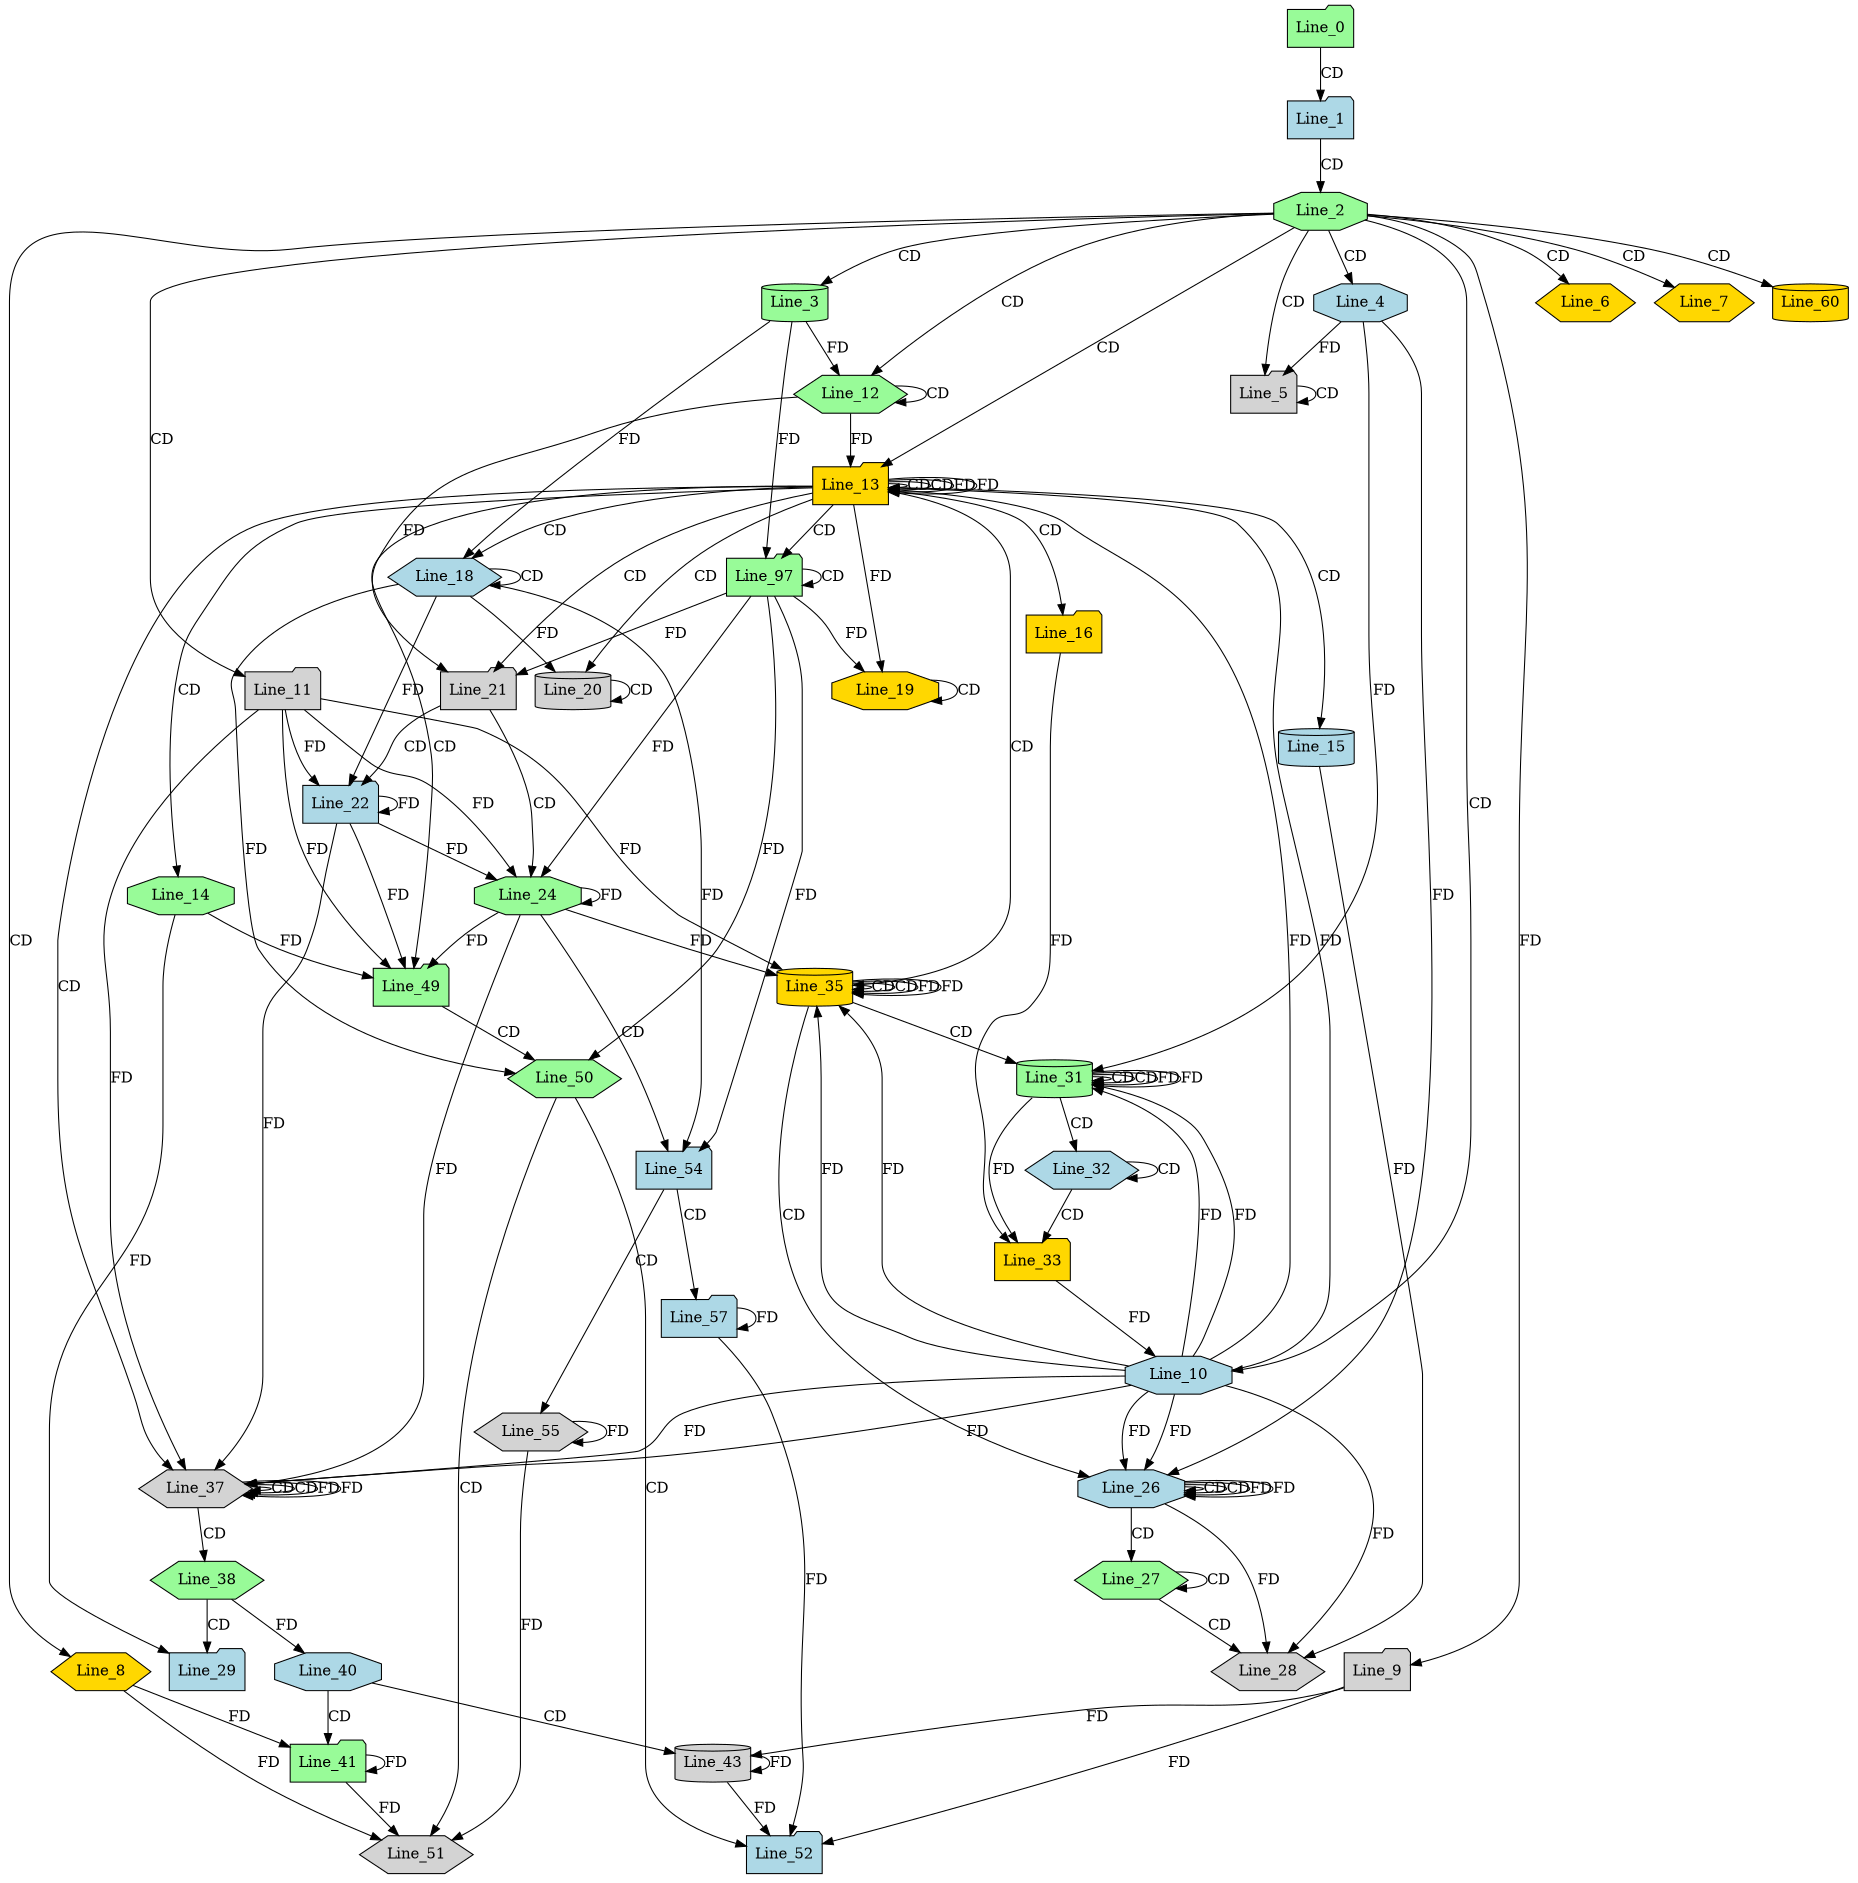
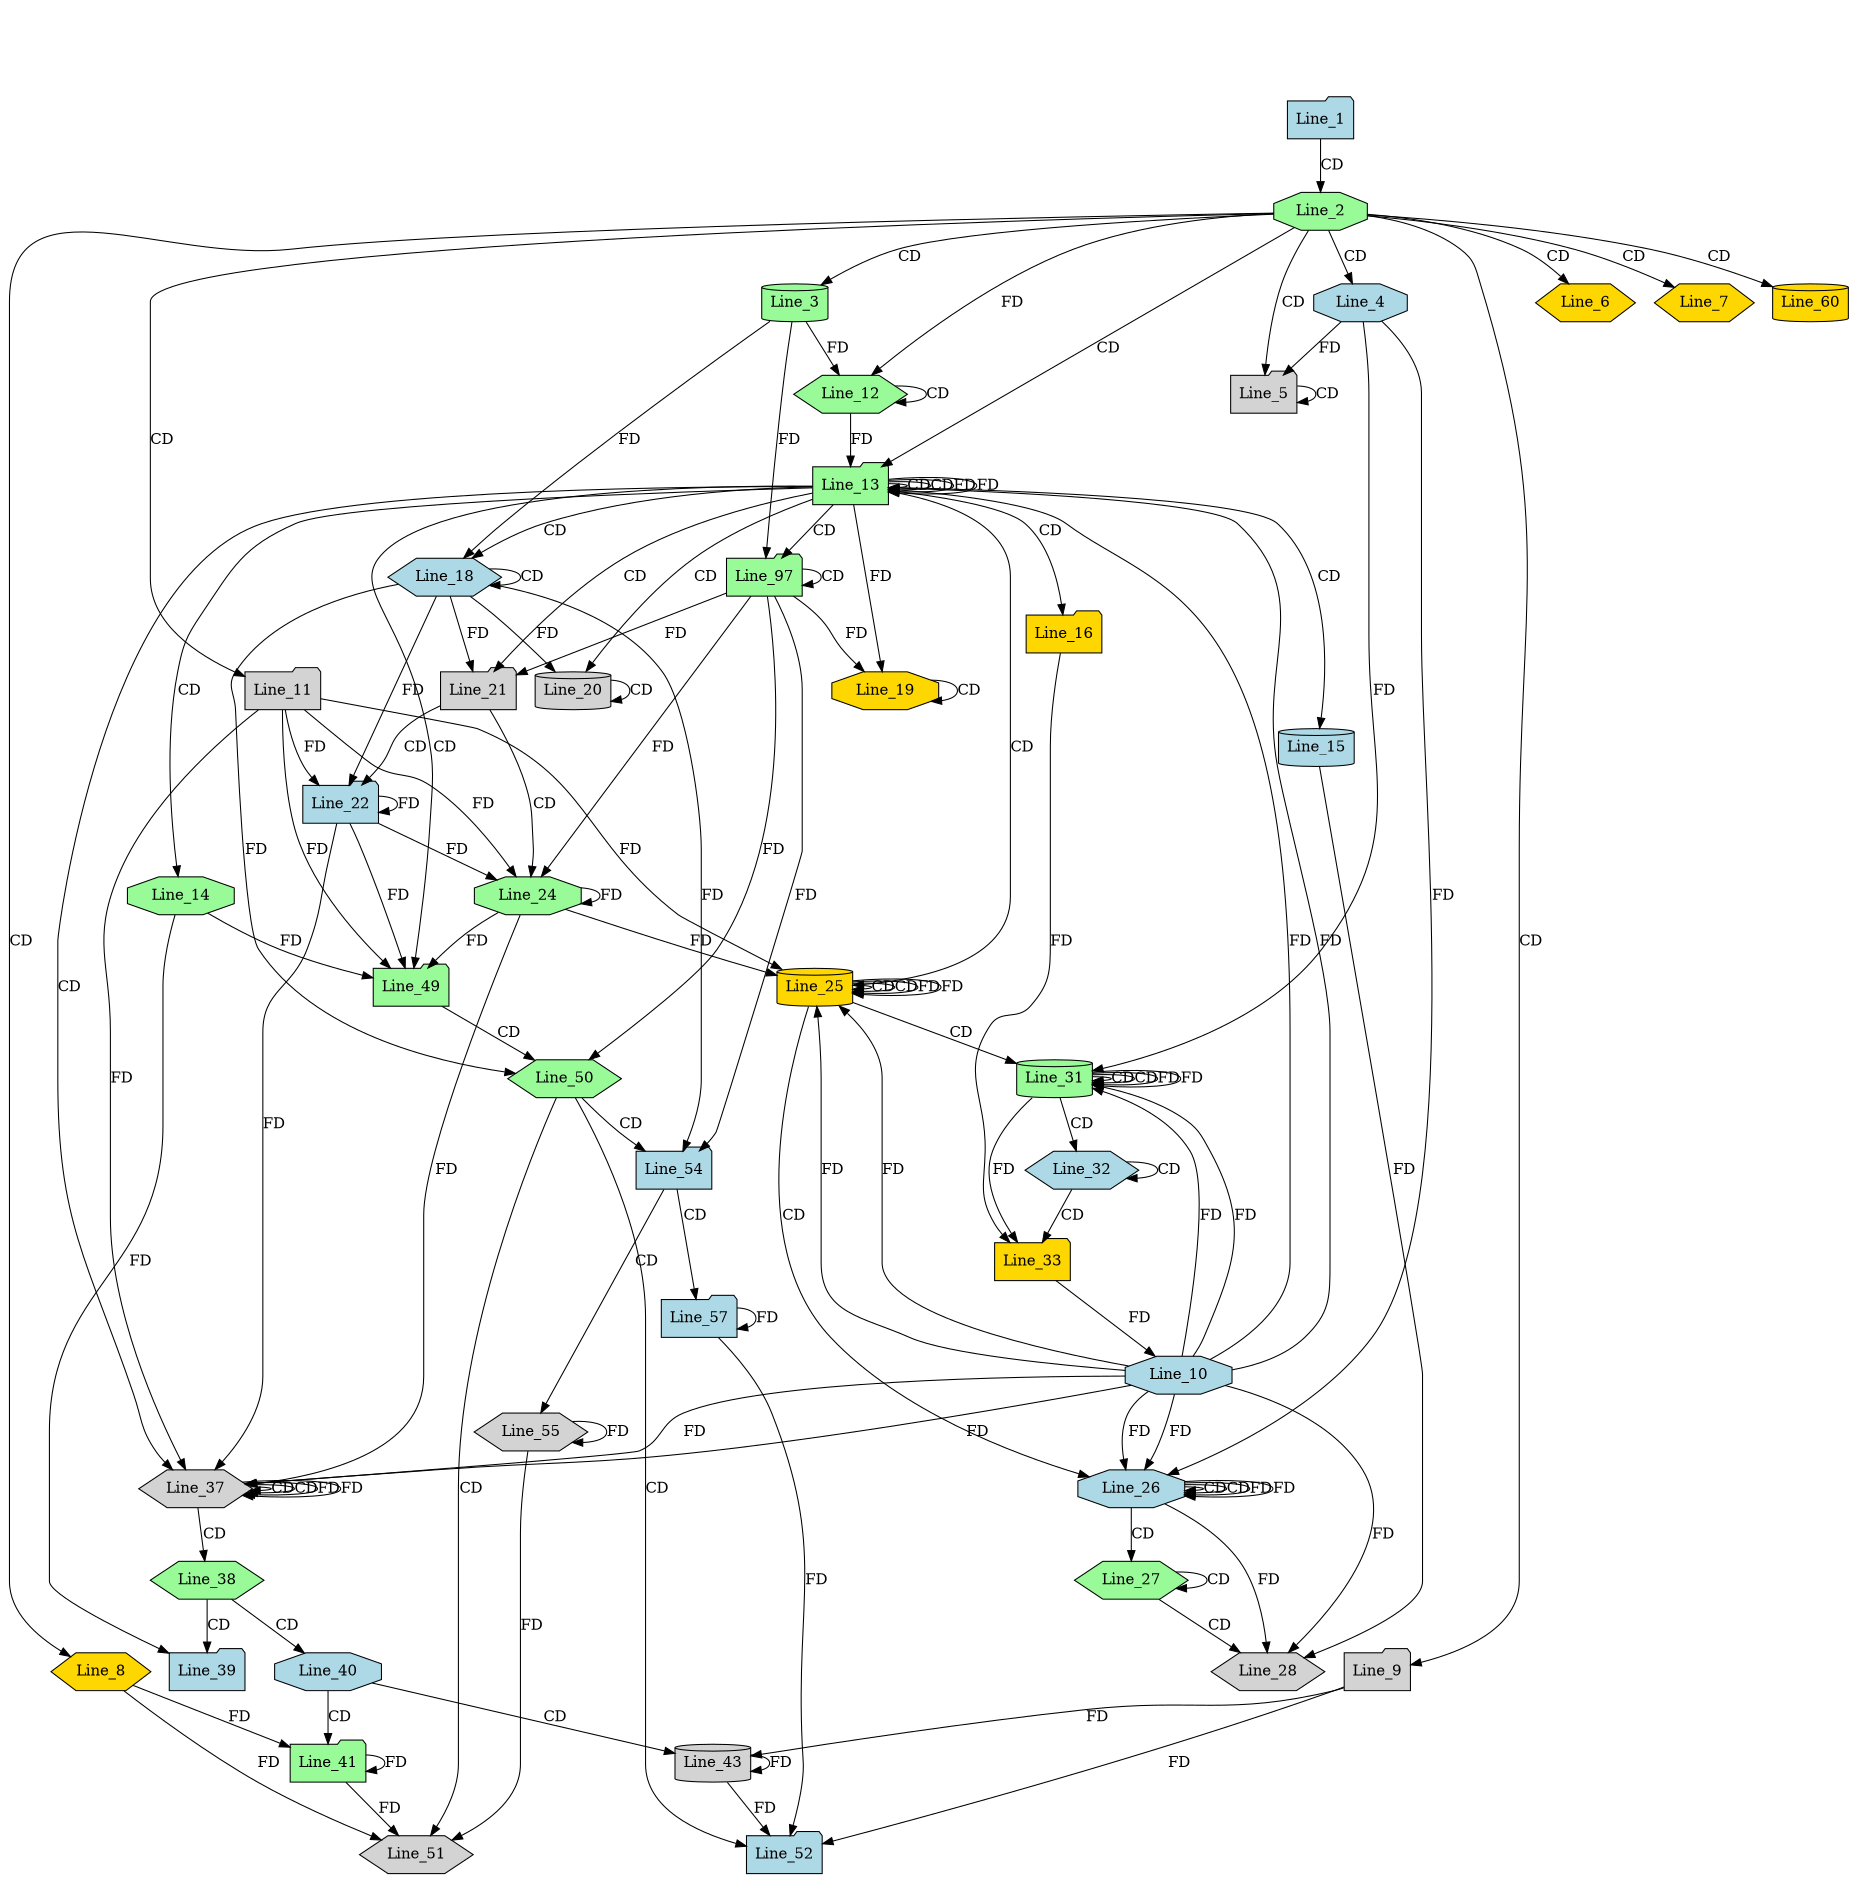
(1321, 28) -> none
(1012, 303) -> (1012, 303)
(505, 460) -> (460, 629)
(851, 486) -> (851, 486)
(1468, 825) -> none
(1531, 942) -> (1531, 942)
(815, 987) -> (815, 987)
(611, 1023) -> (608, 1123)
(287, 1626) -> (287, 1626)
(207, 1672) -> (207, 1672)
